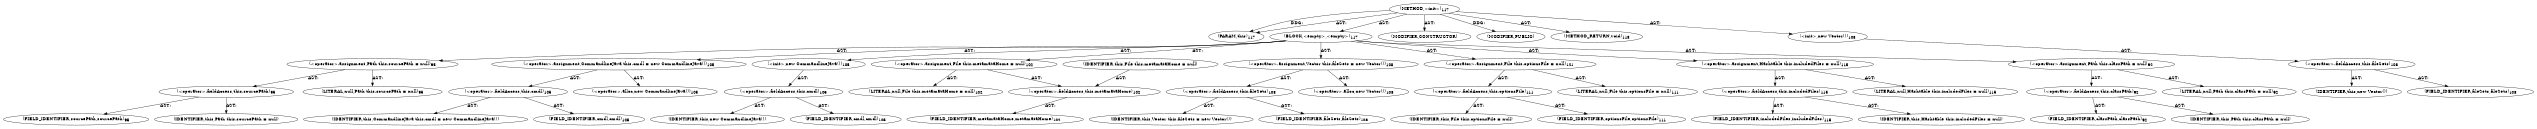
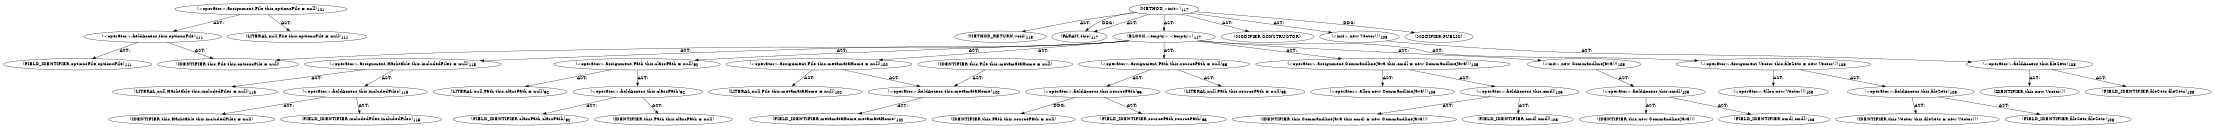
(1412, 50) -> (704, 48)
(232, 106) -> (1060, 106)
